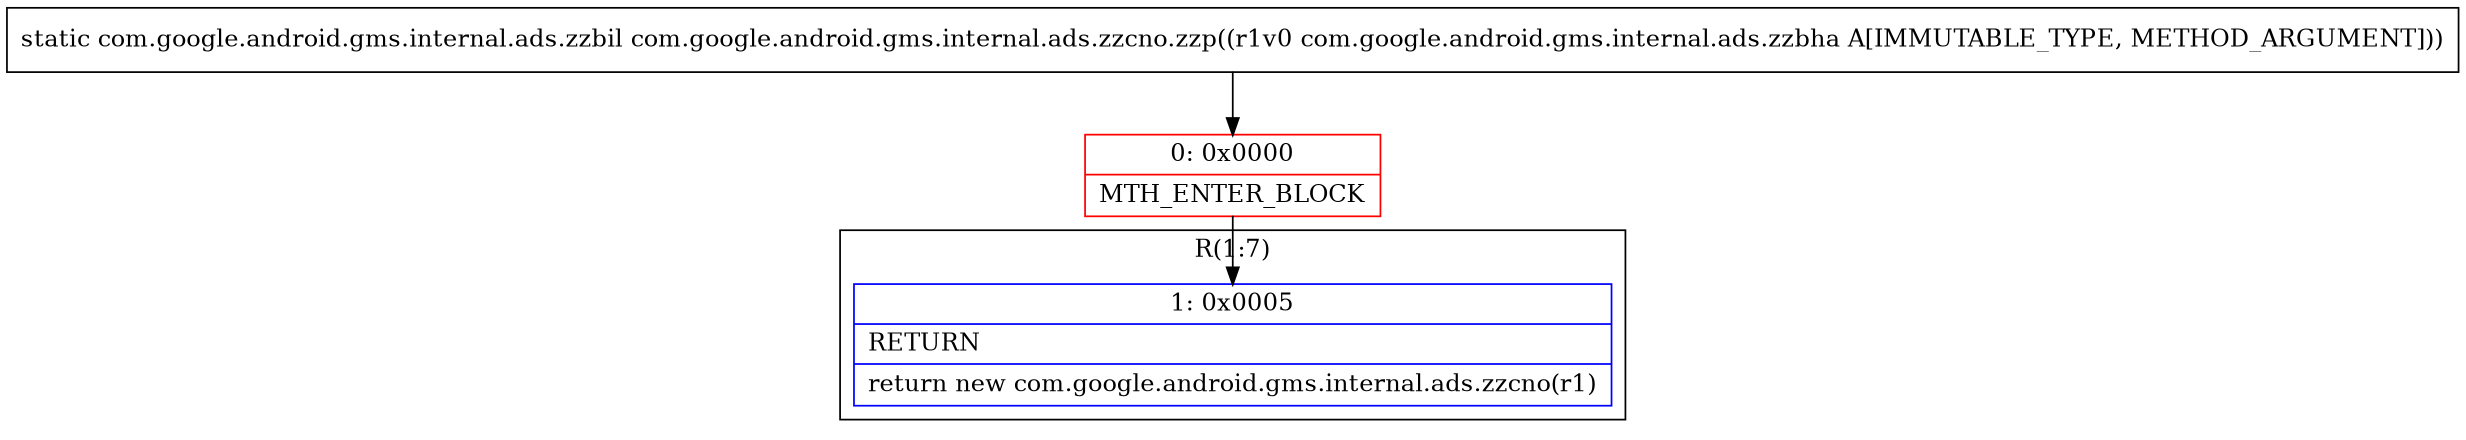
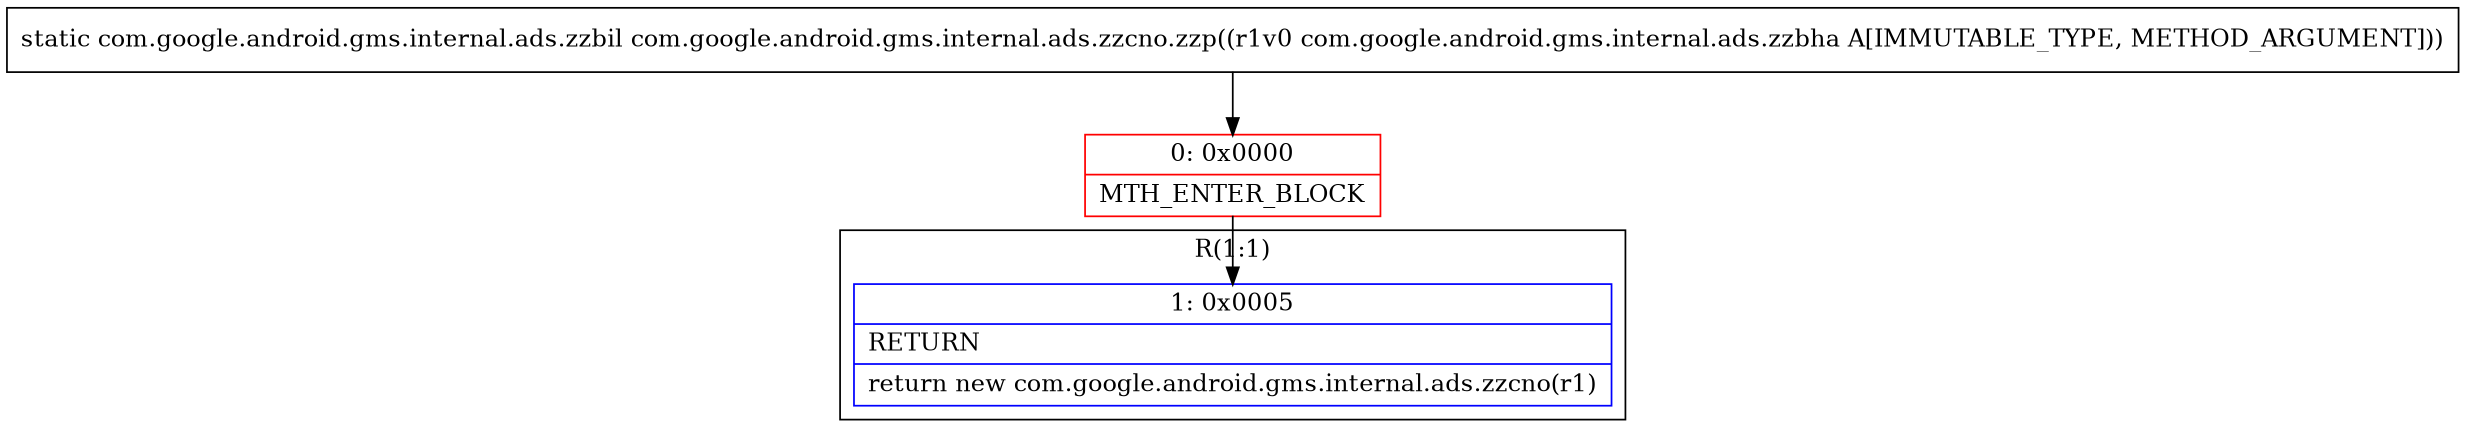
(1233, 250) -> (1233, 250)
